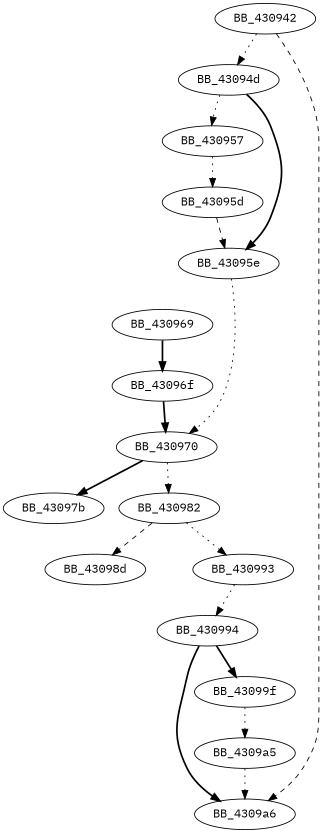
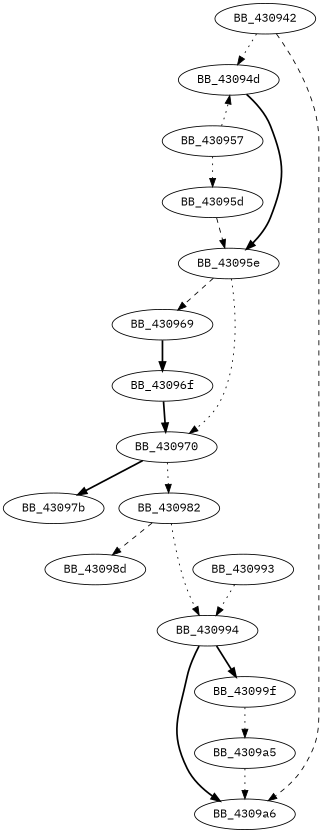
(216, 106) -> (225, 115)
none -> (199, 291)
(203, 536) -> (180, 567)
